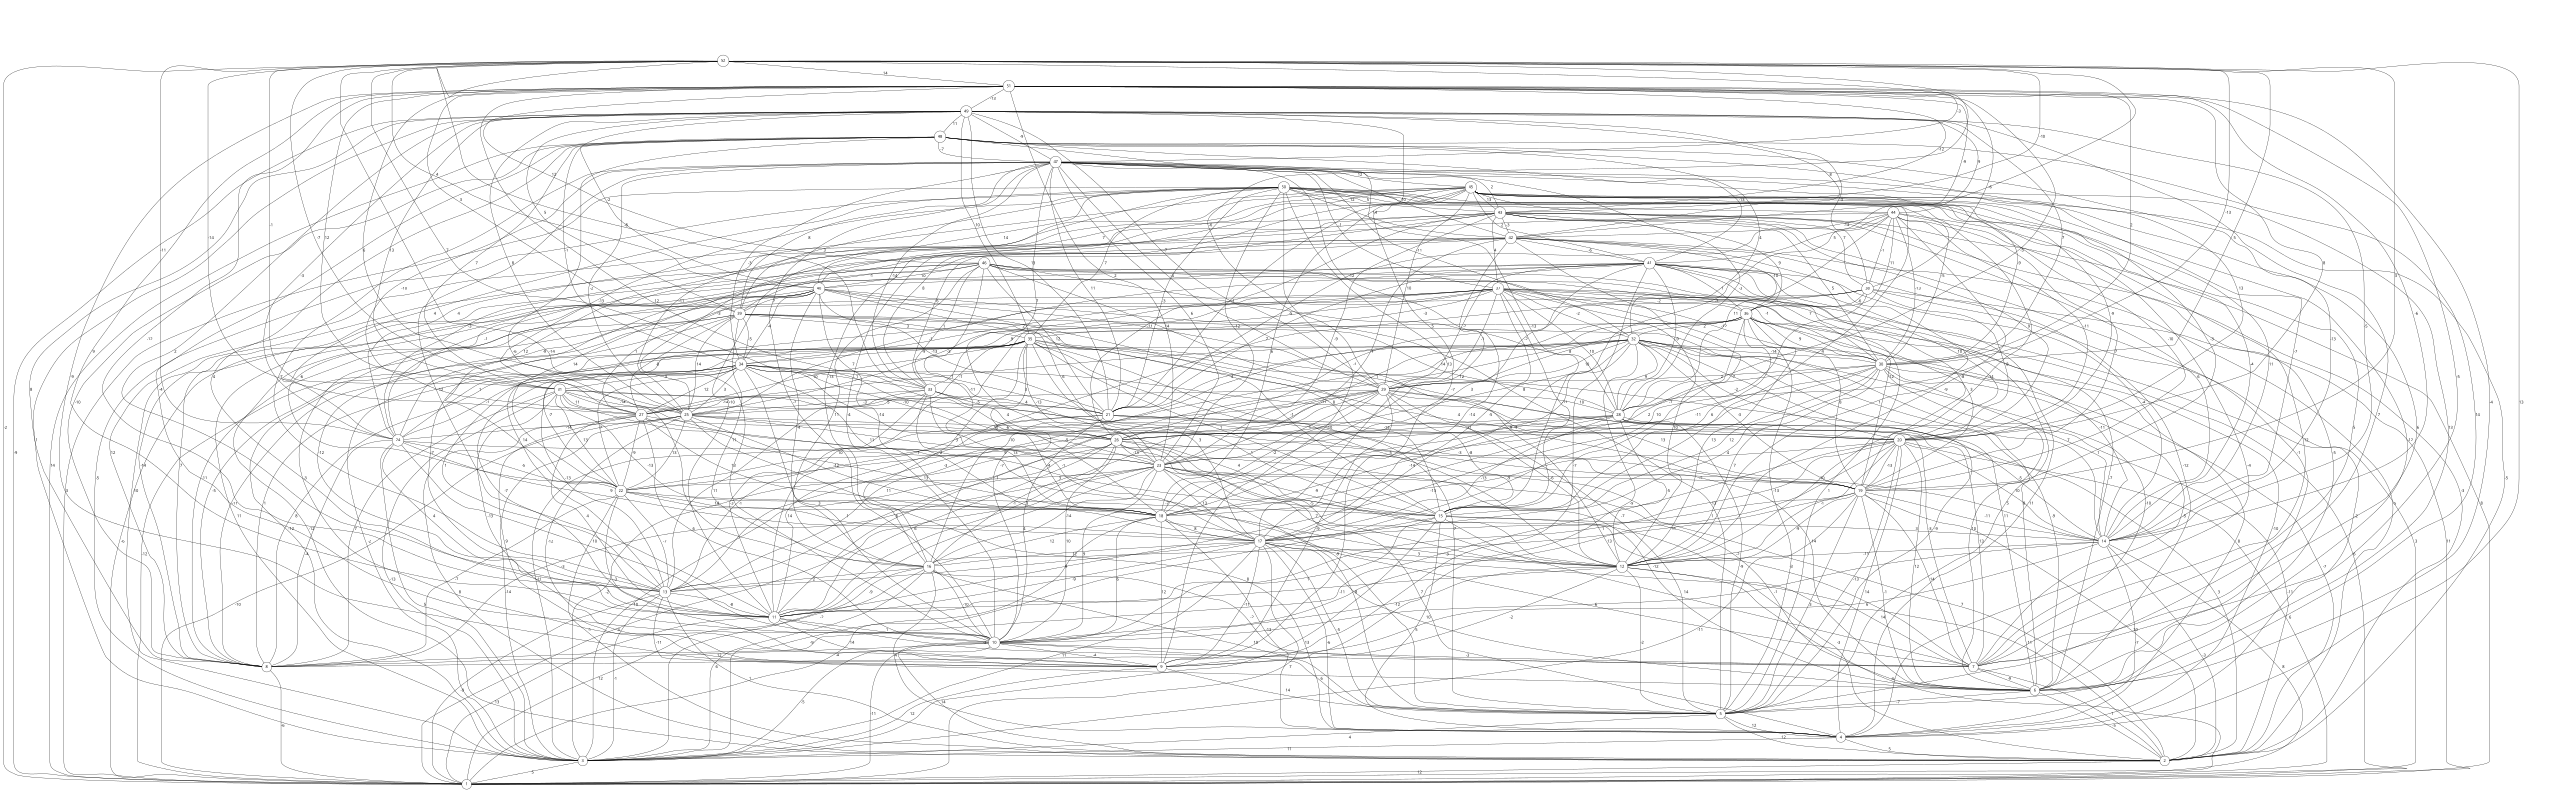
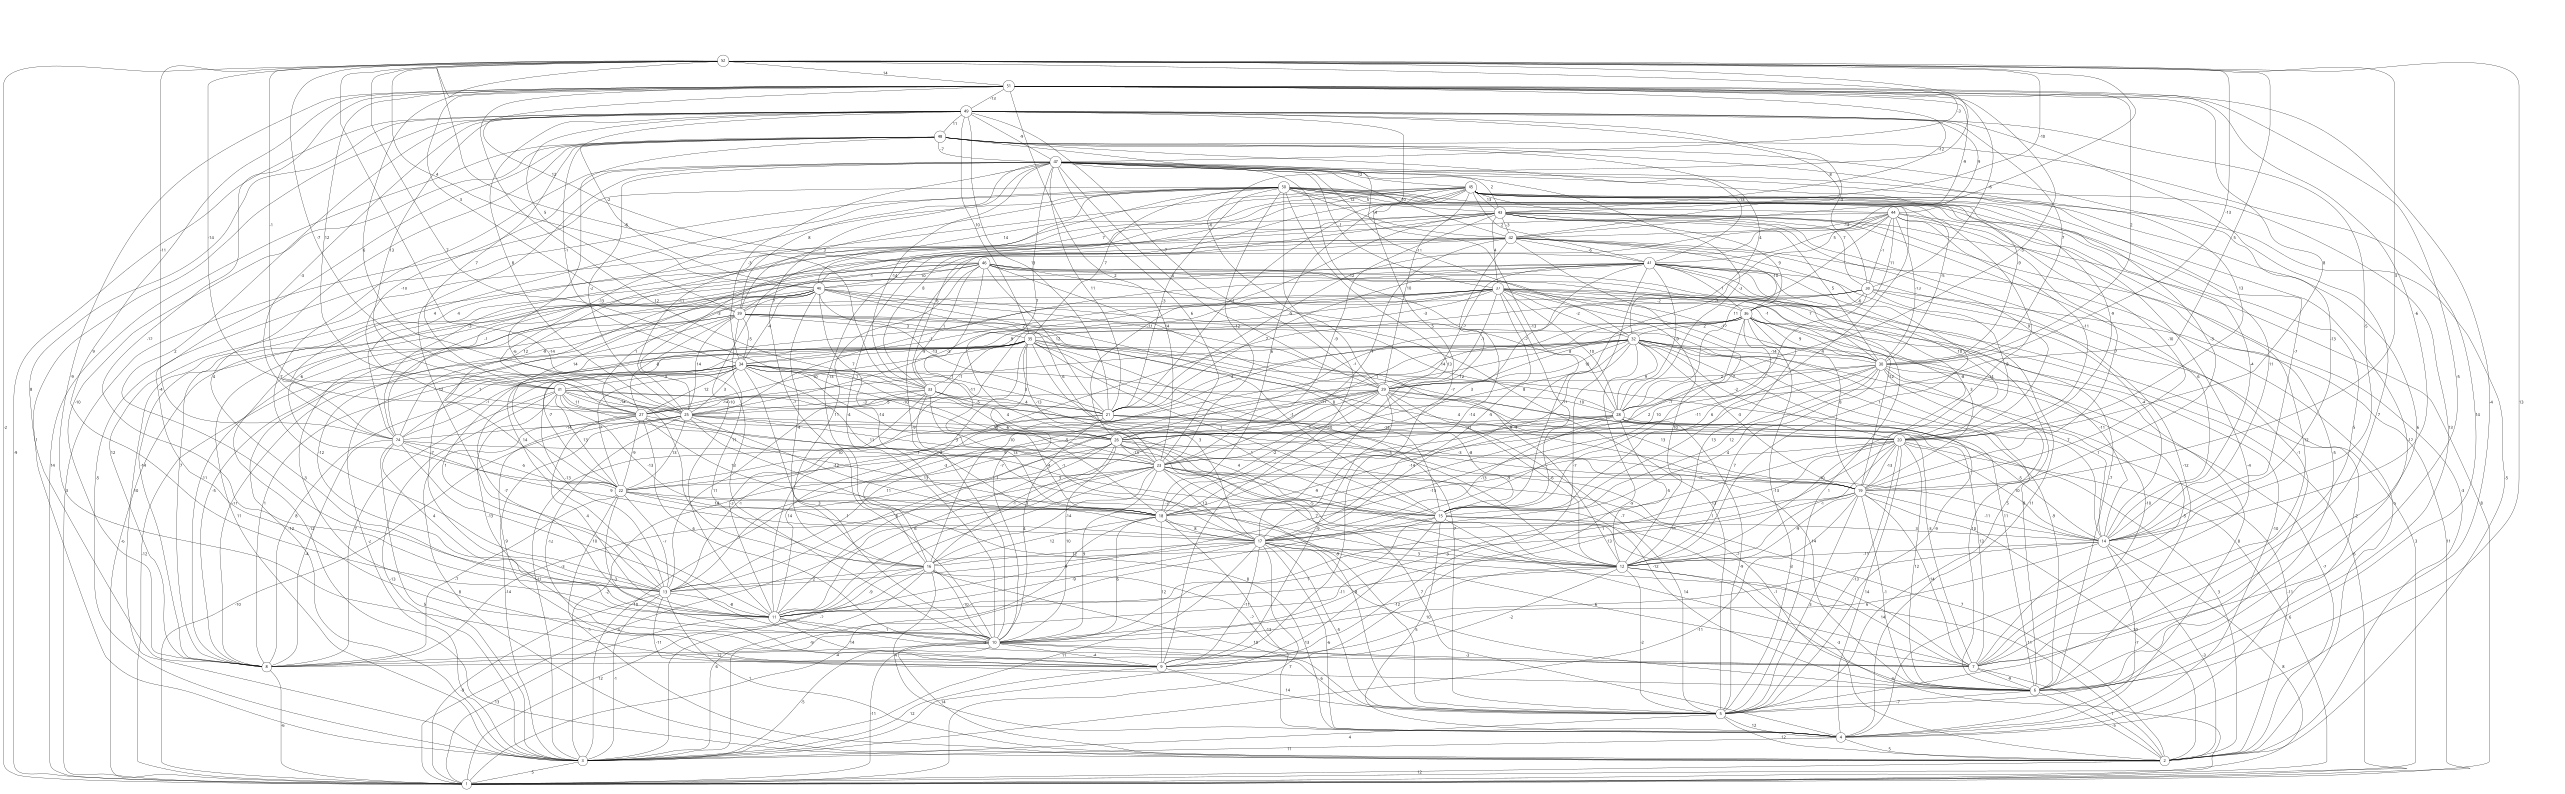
(1884, 414) -> (1278, 253)
